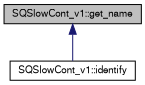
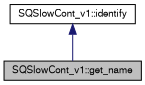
(73, 48) -> (73, 48)
